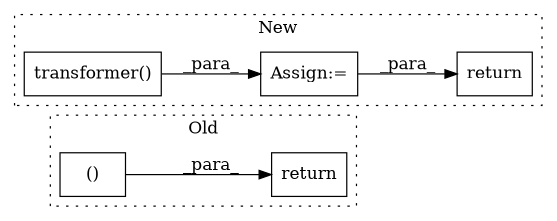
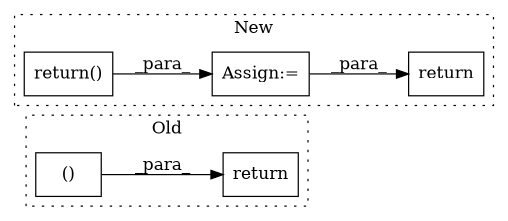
(93, 74) -> (69, 74)
